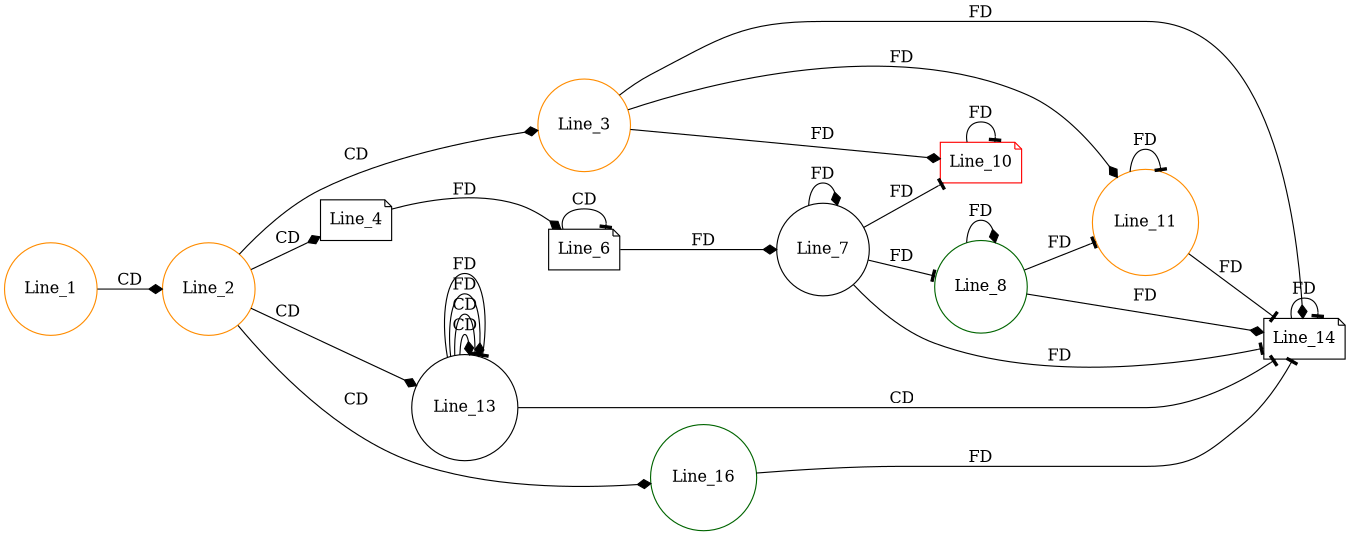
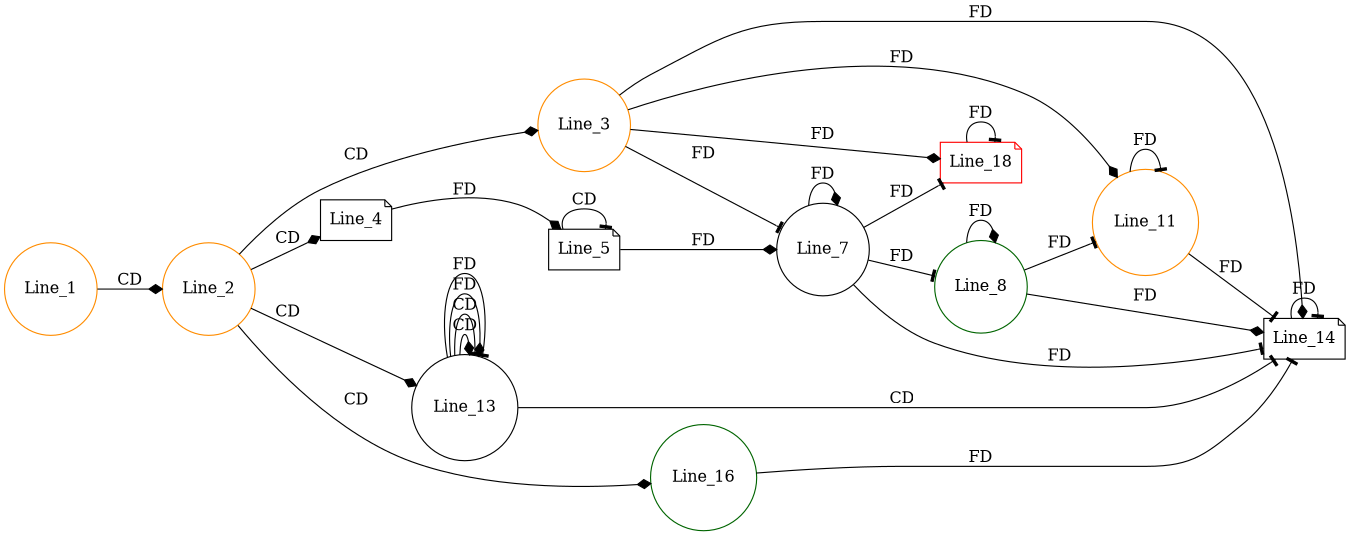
(981, 163) -> (981, 163)
none -> (701, 186)
(584, 250) -> (584, 250)
